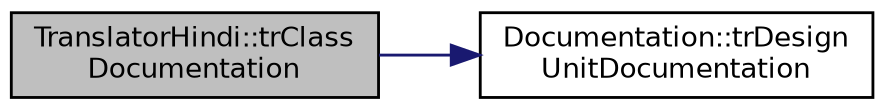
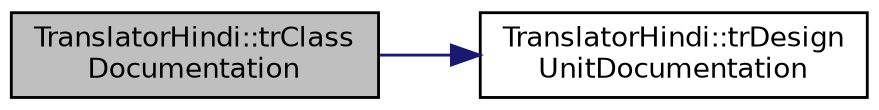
(677, 55) -> (674, 55)
